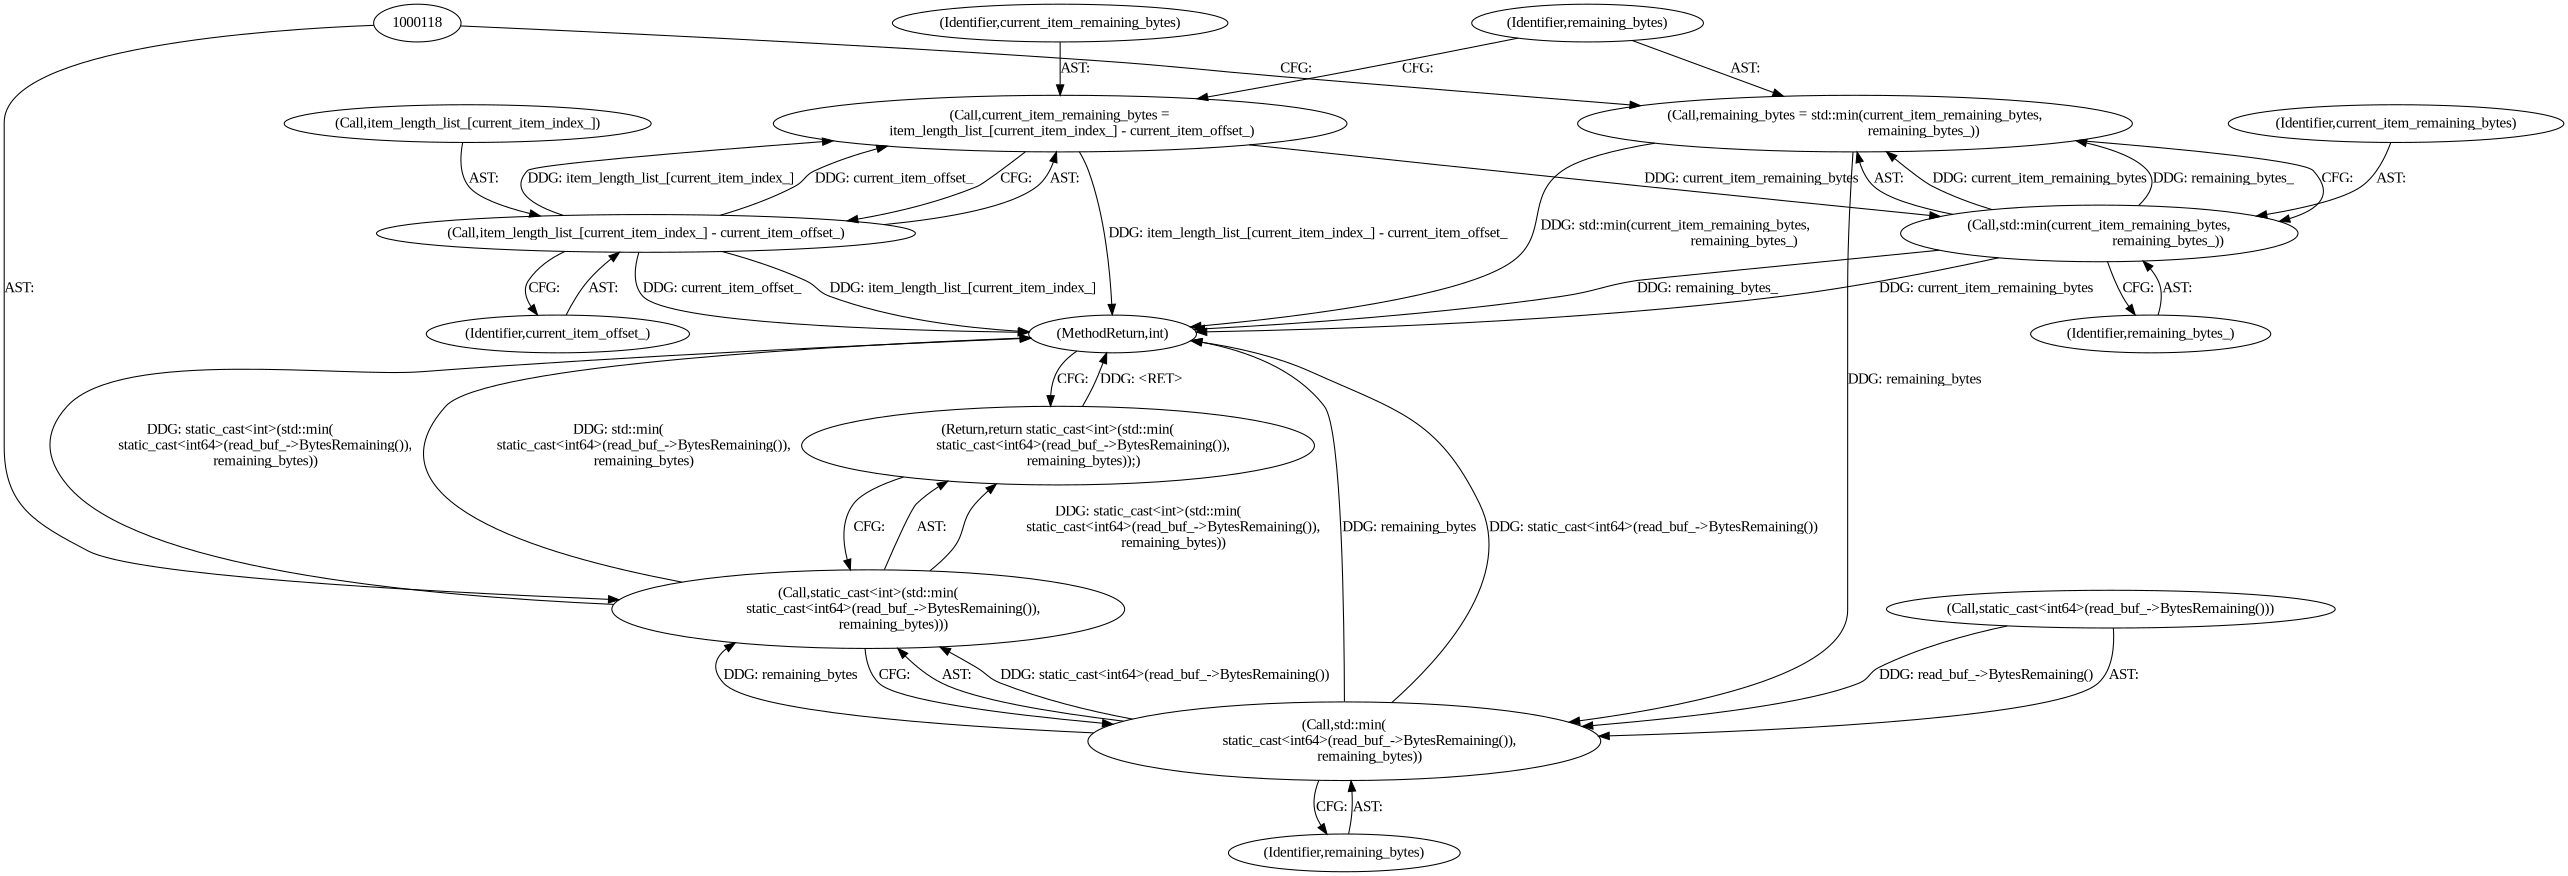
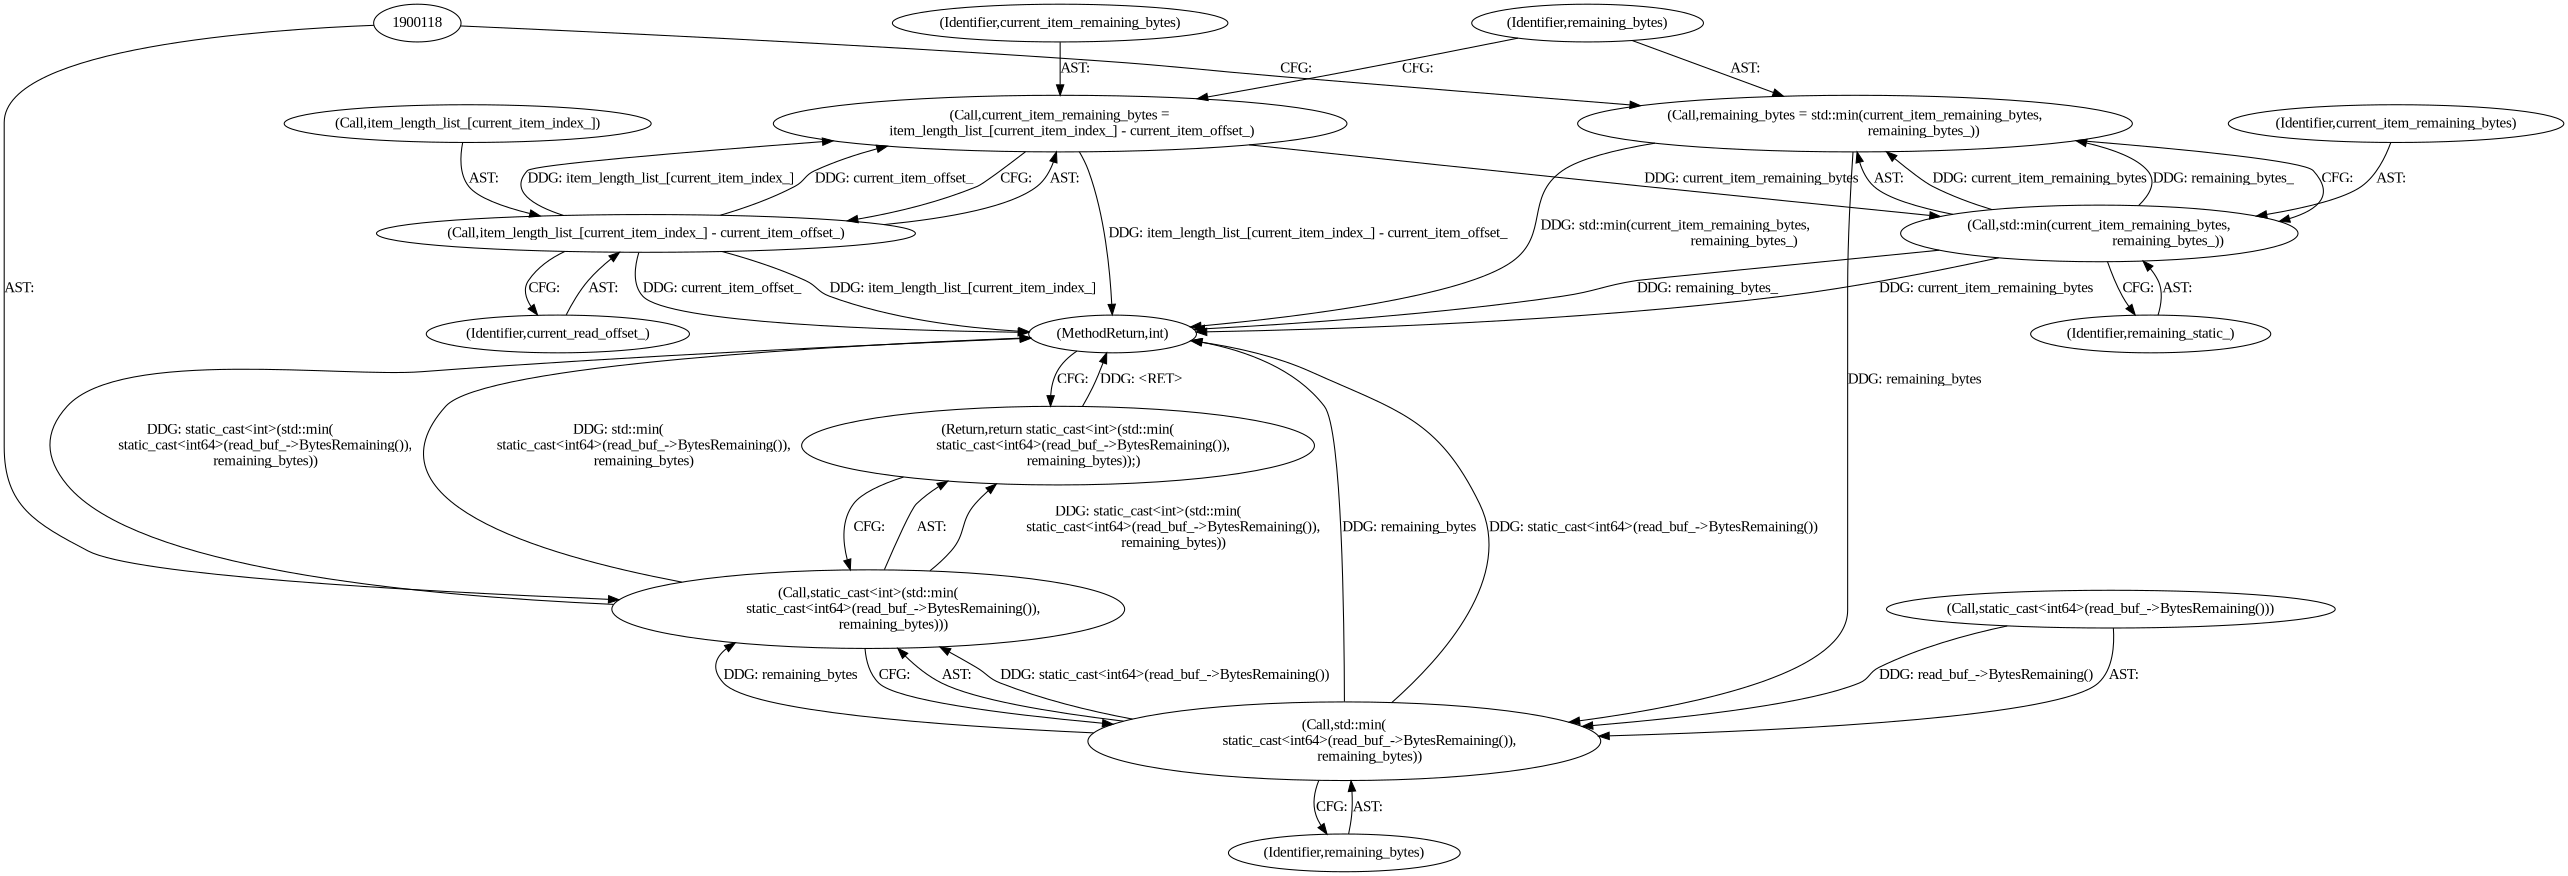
(417, 23) -> (417, 23)
(558, 334) -> (558, 334)
(2151, 334) -> (2151, 334)
